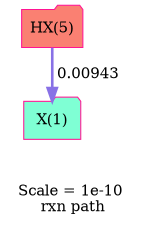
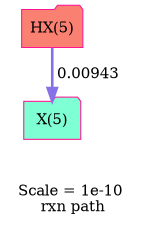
(52, 120) -> (52, 120)
